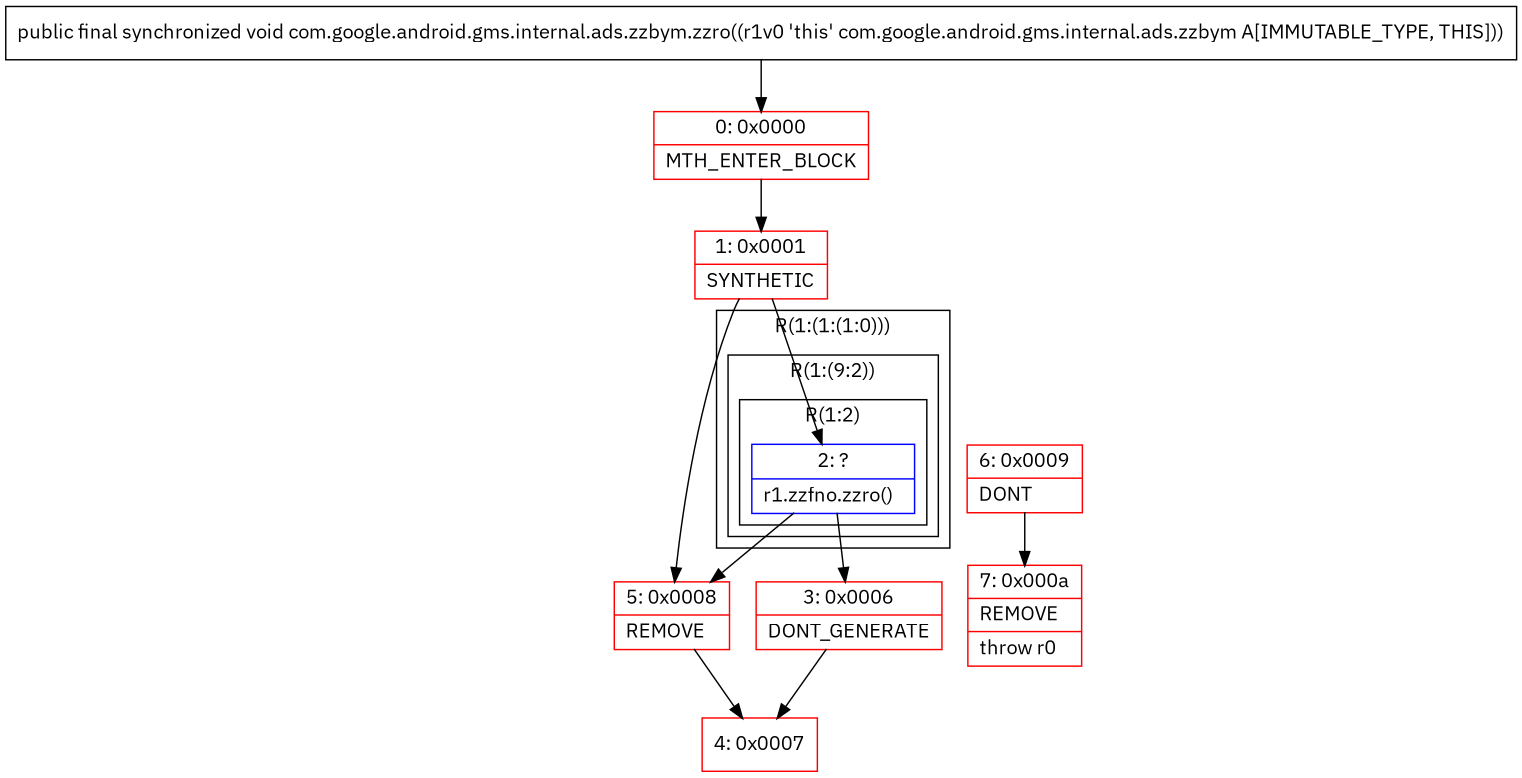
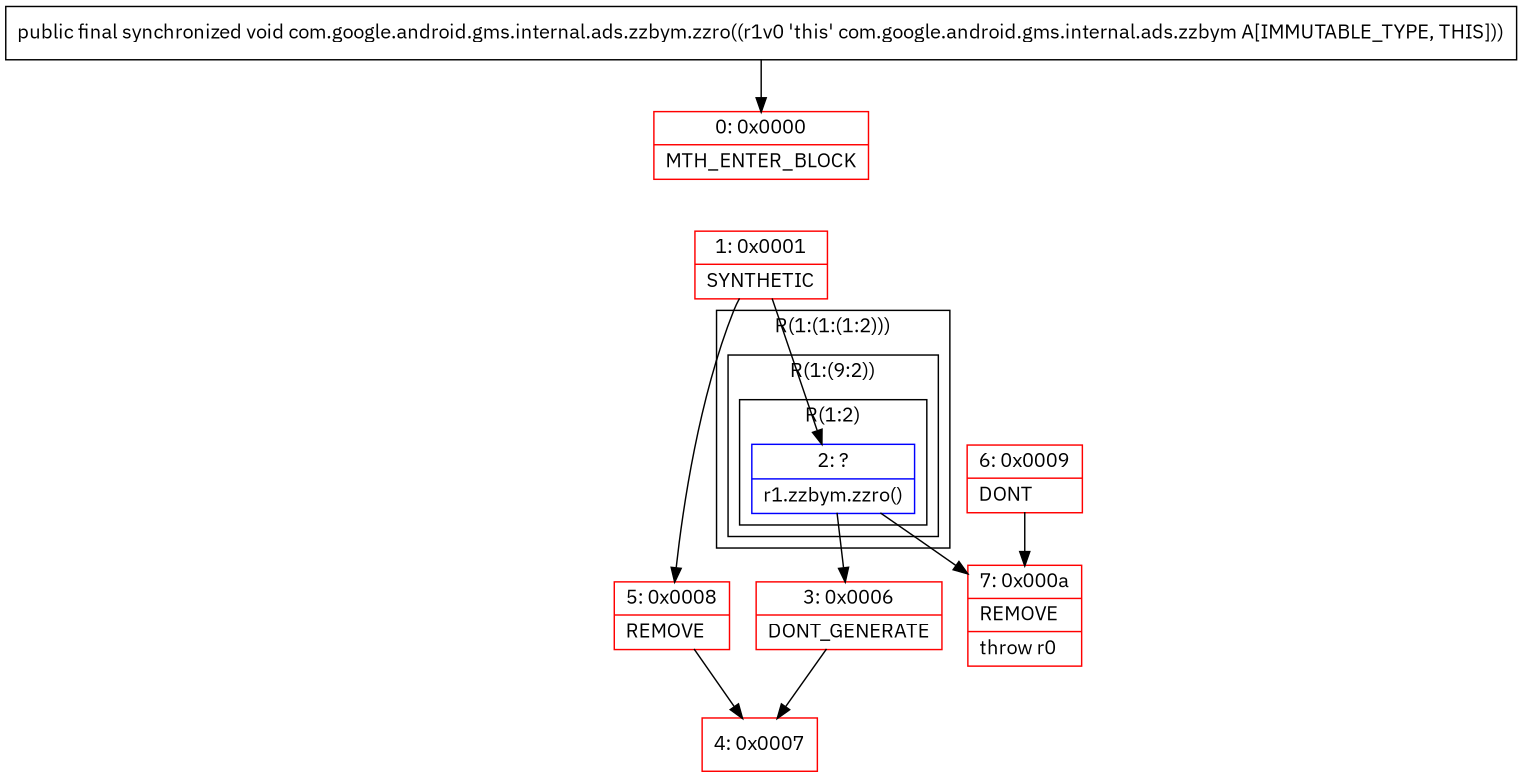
(761, 198) -> none
(833, 327) -> (833, 327)
(829, 495) -> (833, 495)
(740, 558) -> (918, 539)
